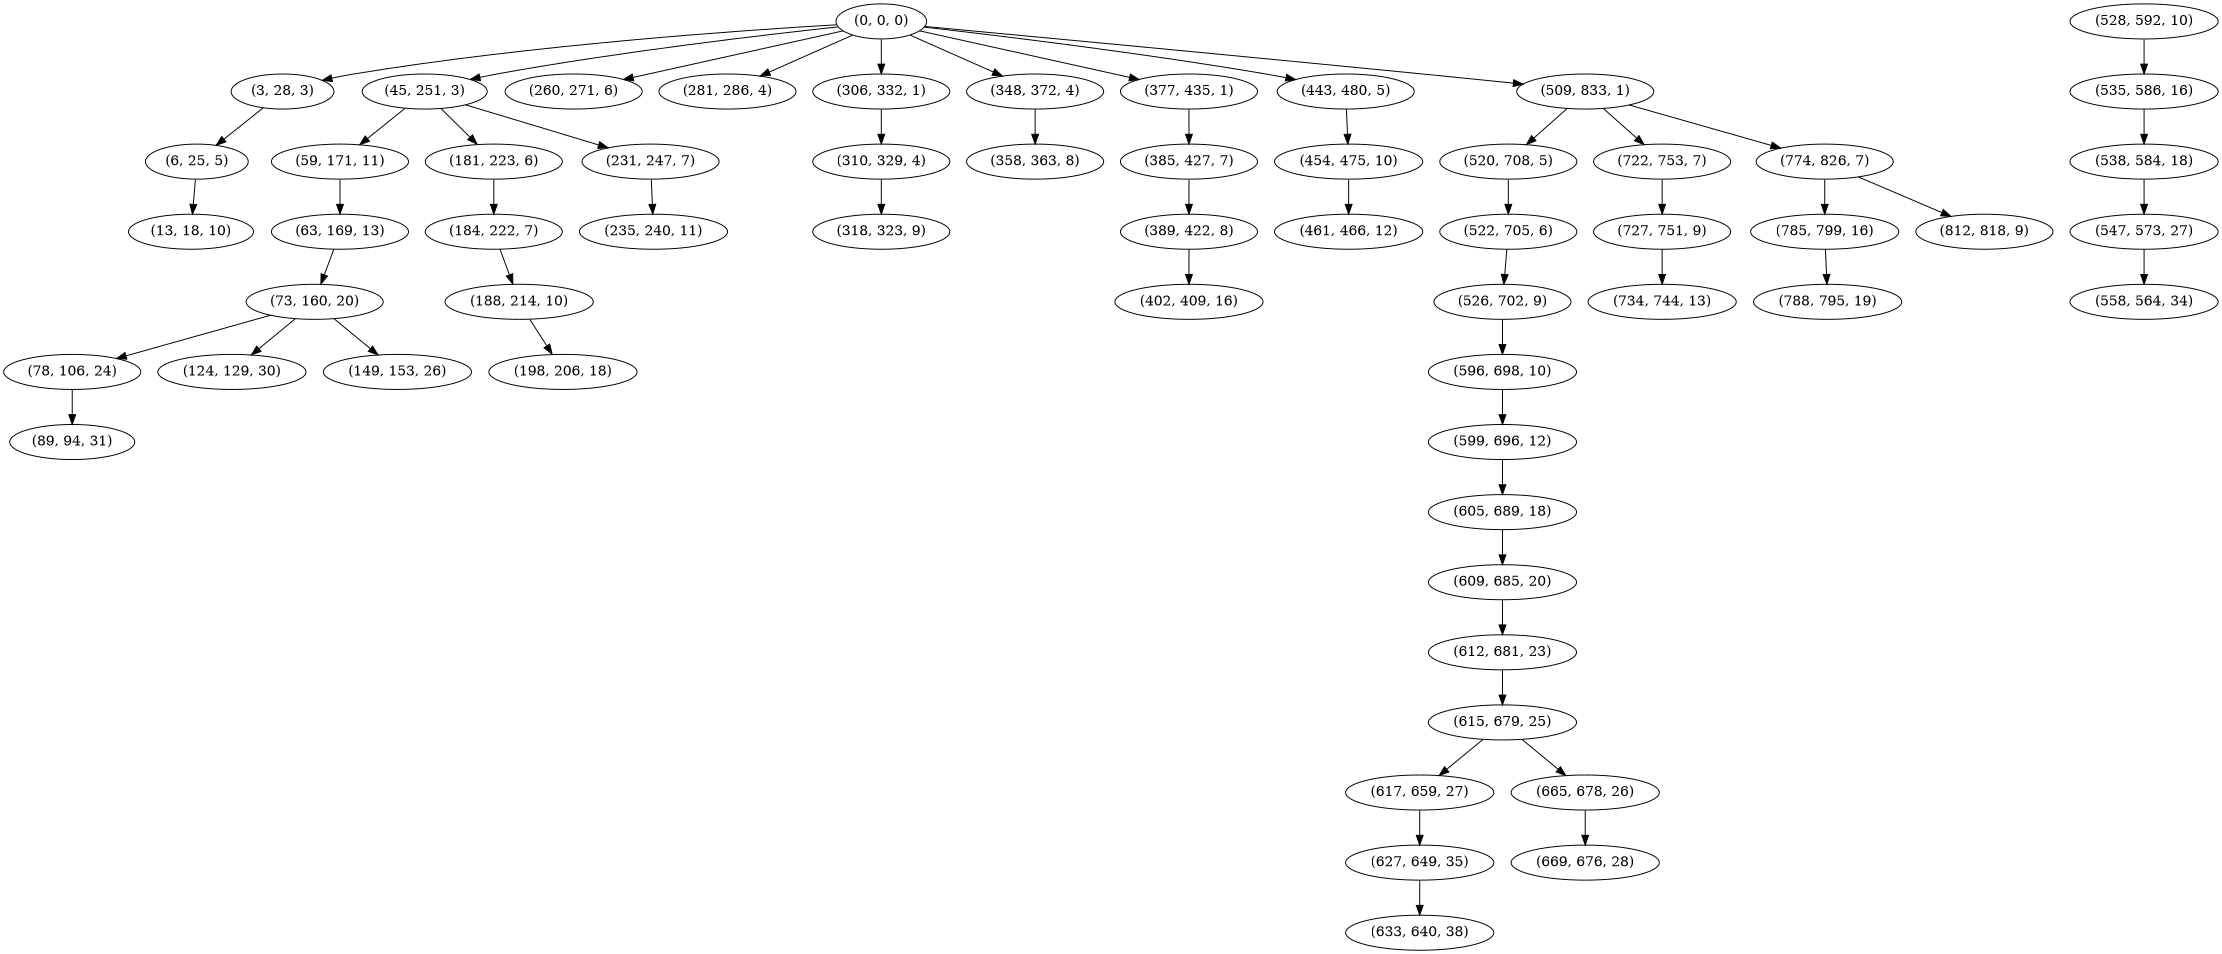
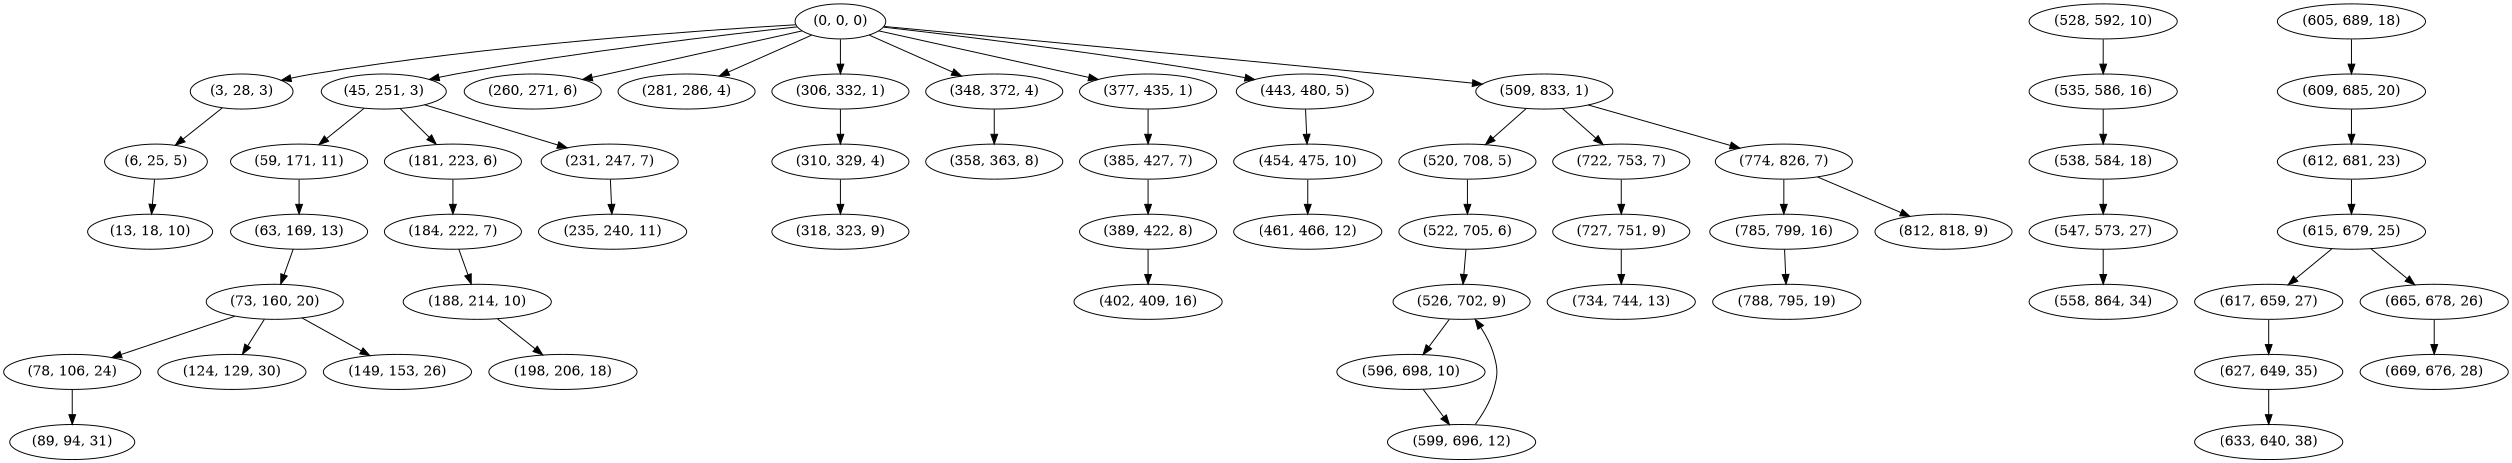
(2144, 302) -> (2103, 302)
(1502, 472) -> (1497, 377)
